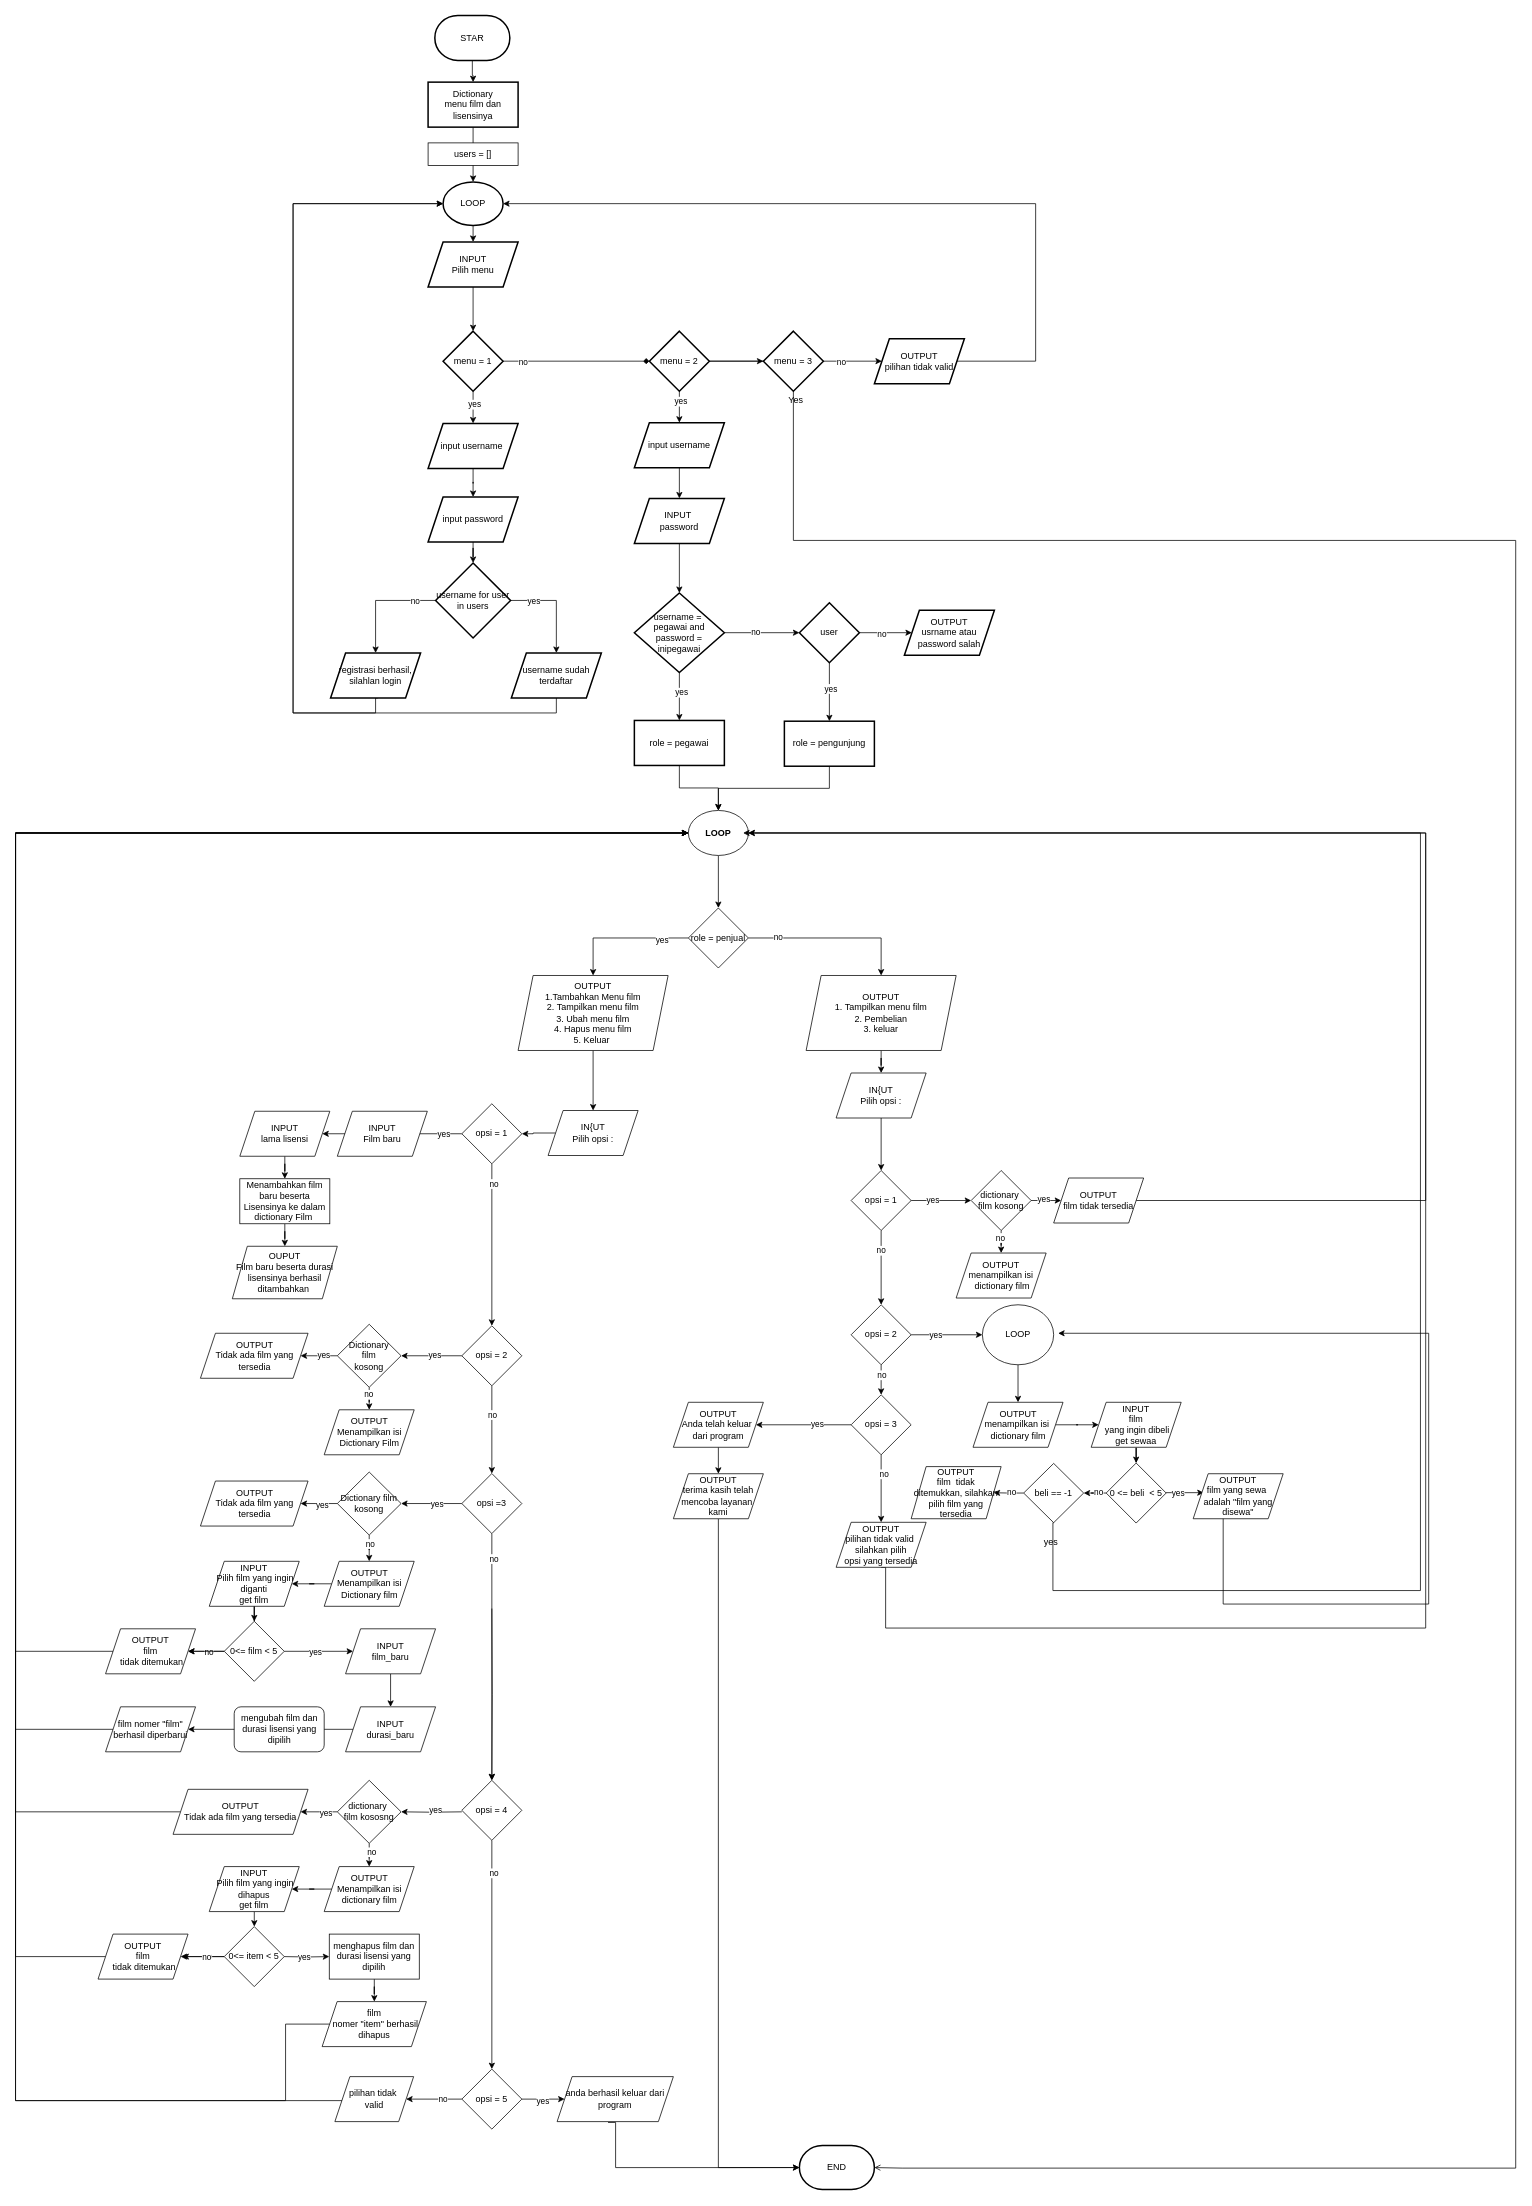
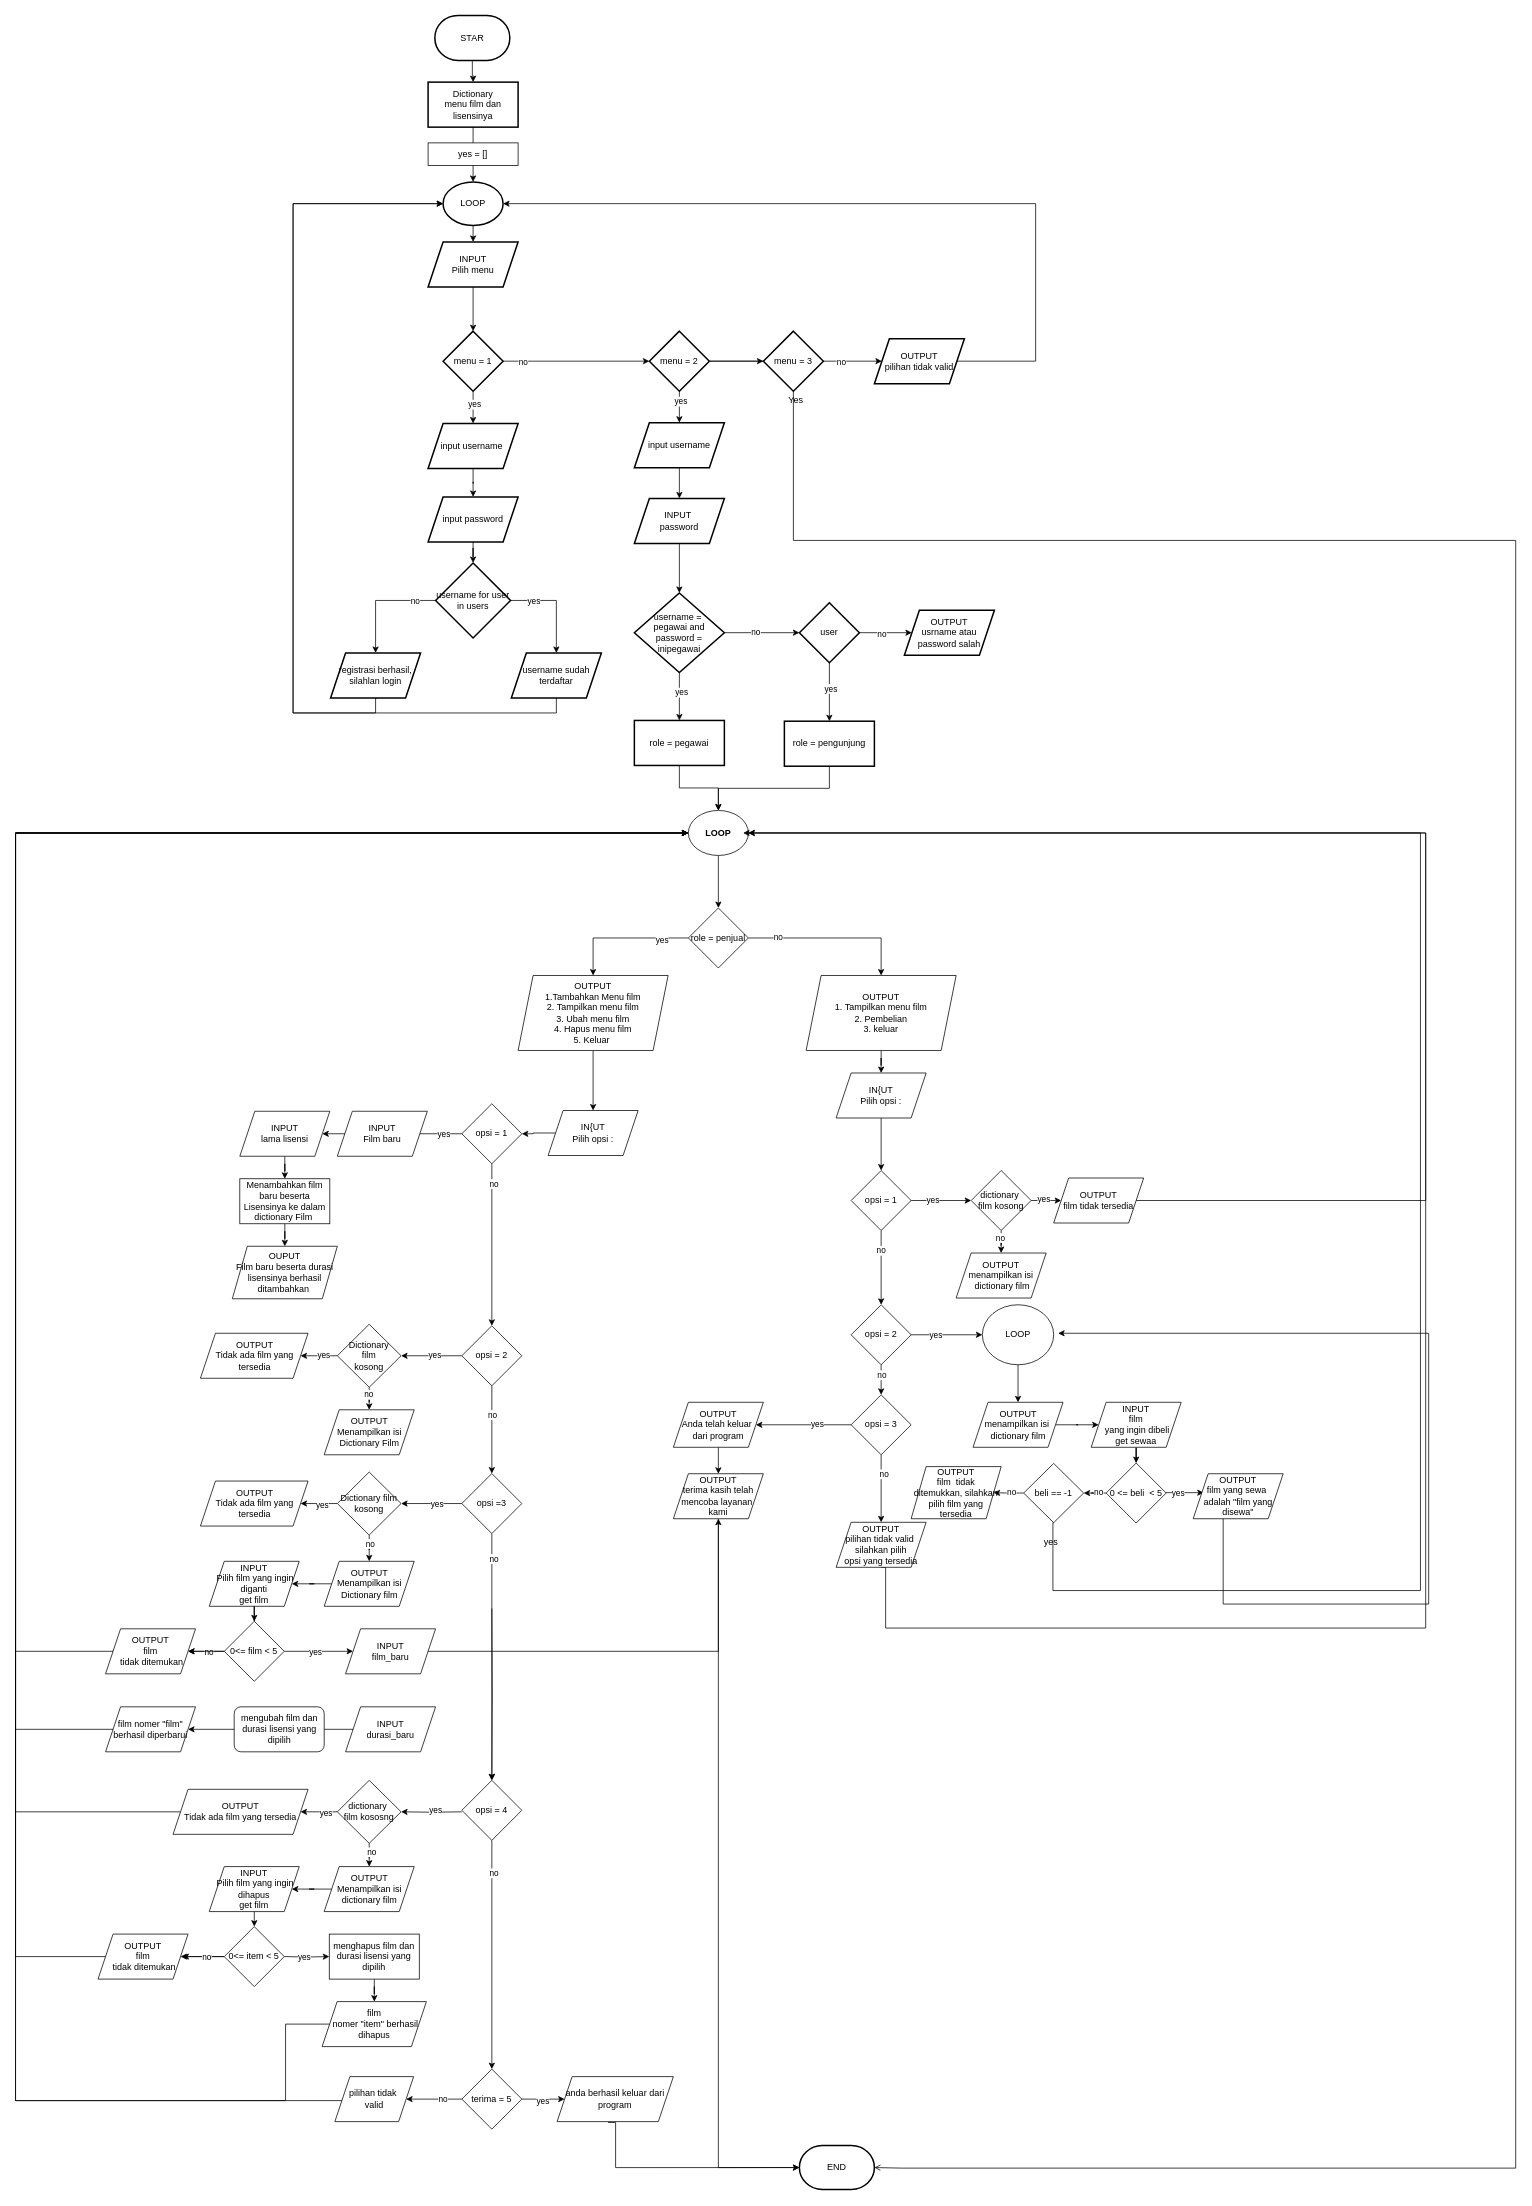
(473, 154) -> (473, 154)
(642, 361) -> (642, 361)
(390, 1688) -> (572, 1651)
(492, 2099) -> (492, 2099)
